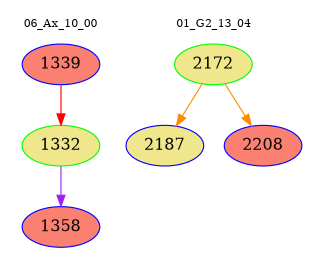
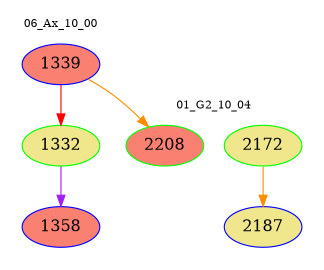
(214, 24) -> (214, 106)
(235, 100) -> (124, 104)
(263, 146) -> (165, 146)
